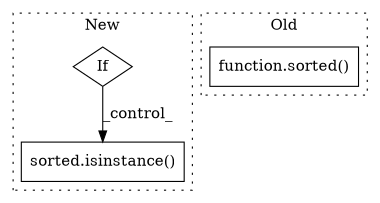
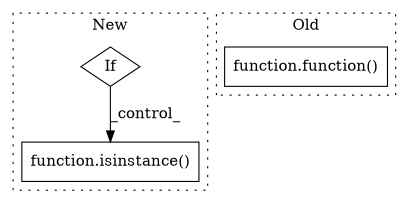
(284, 67) -> (306, 67)
(103, 162) -> (110, 162)
